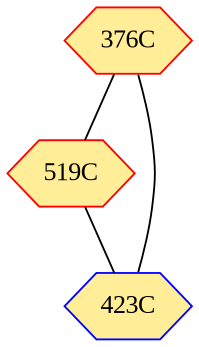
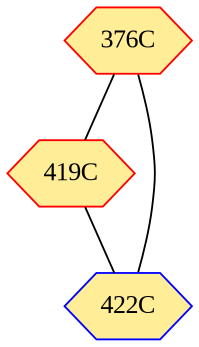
(71, 173) -> (71, 173)
(128, 306) -> (128, 306)
